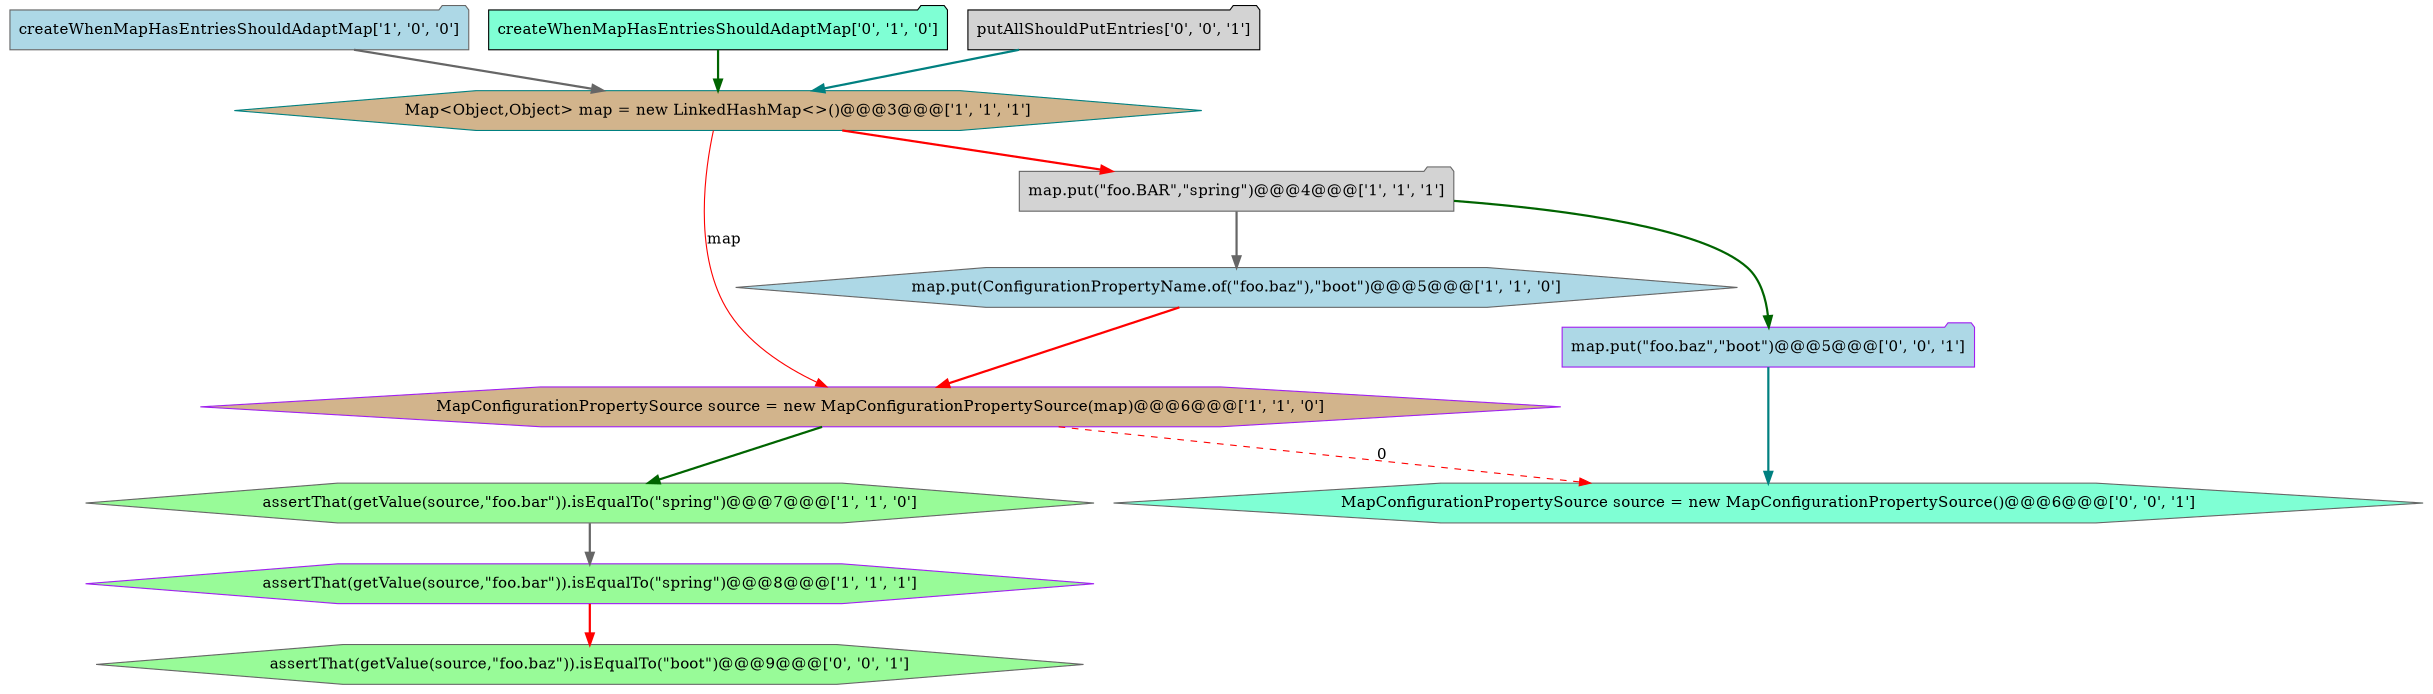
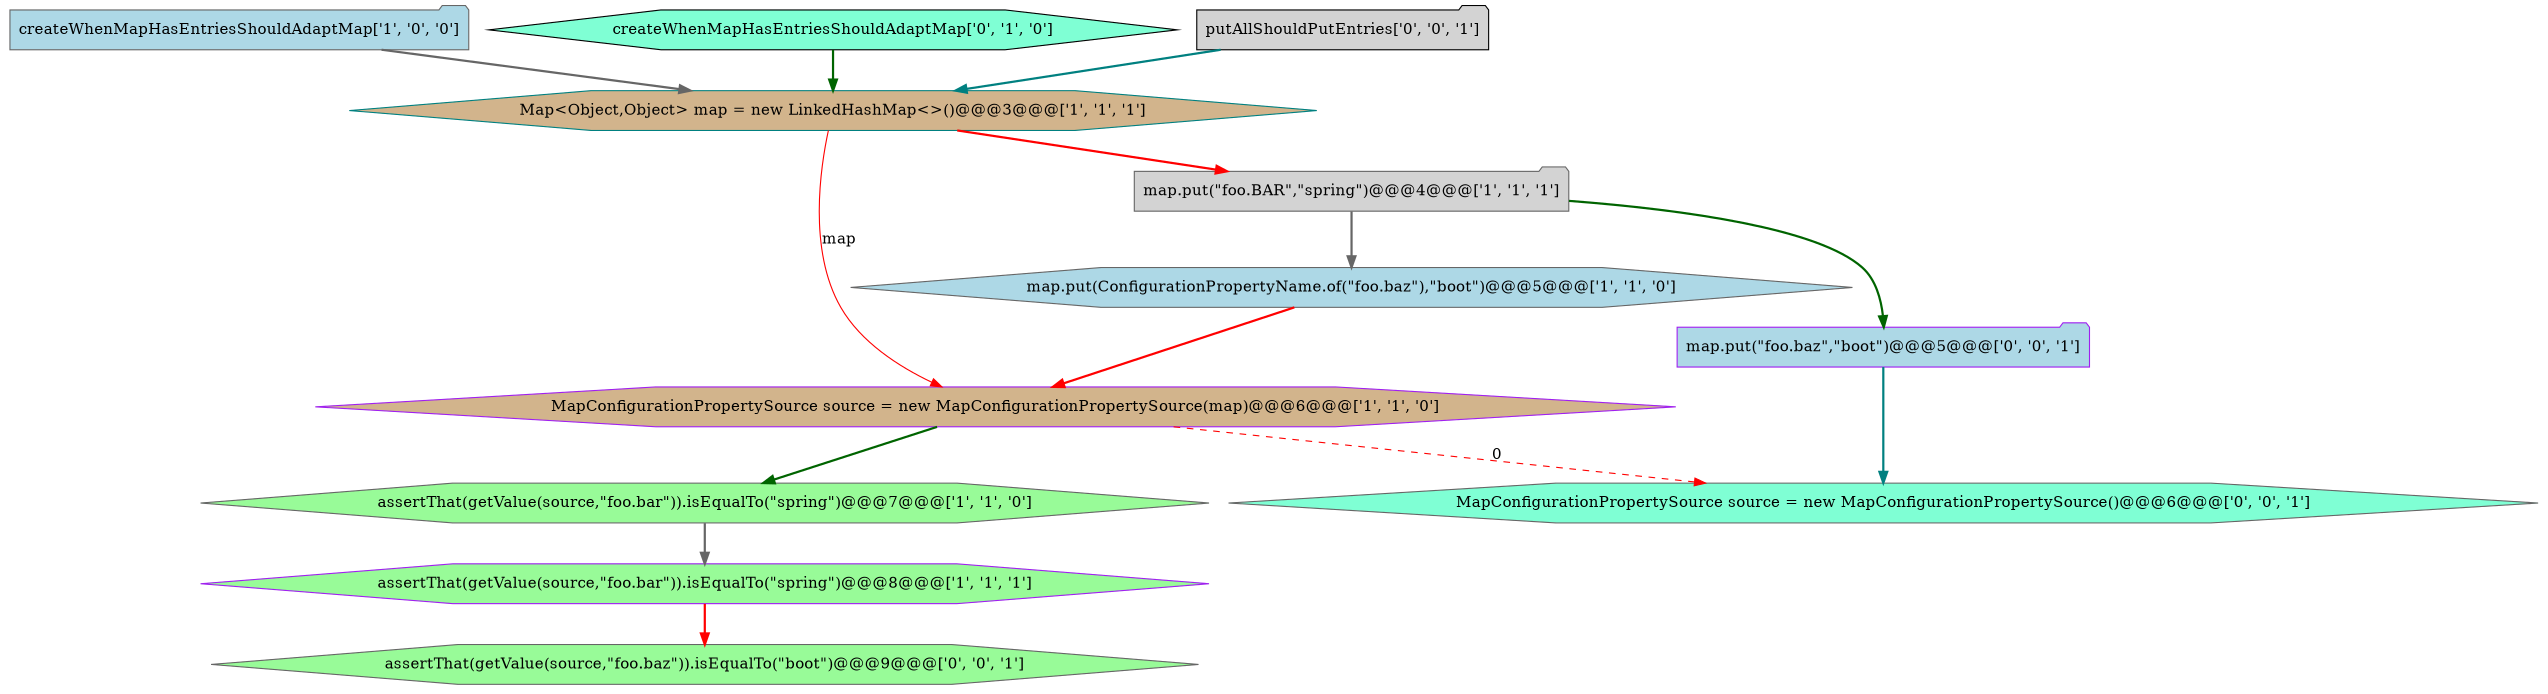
(718, 30) -> (833, 30)
